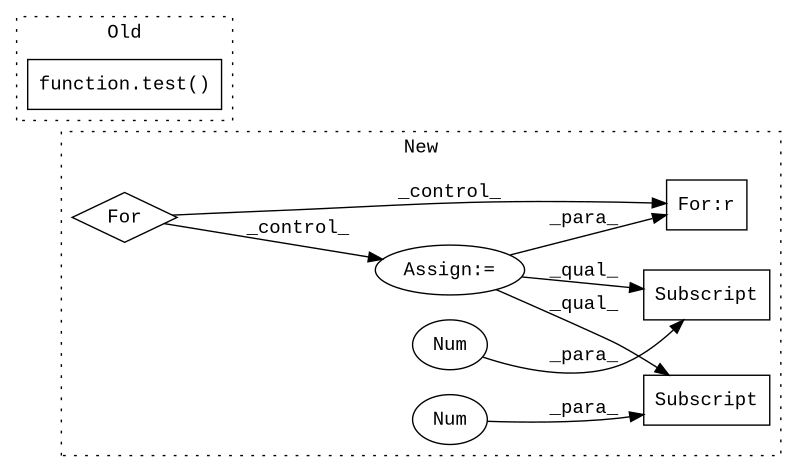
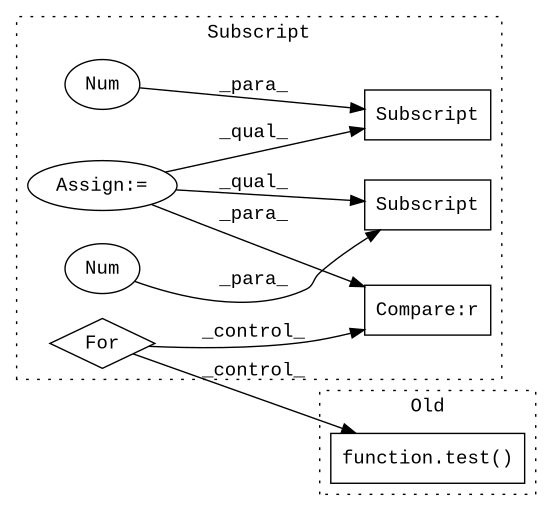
(421, 147) -> (259, 33)
(707, 205) -> (428, 310)
(266, 240) -> (238, 391)
